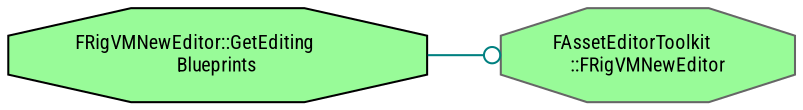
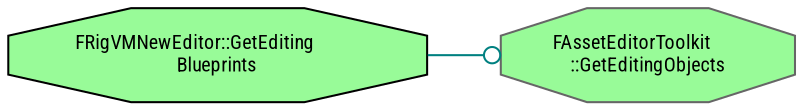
(648, 55) -> (648, 55)
